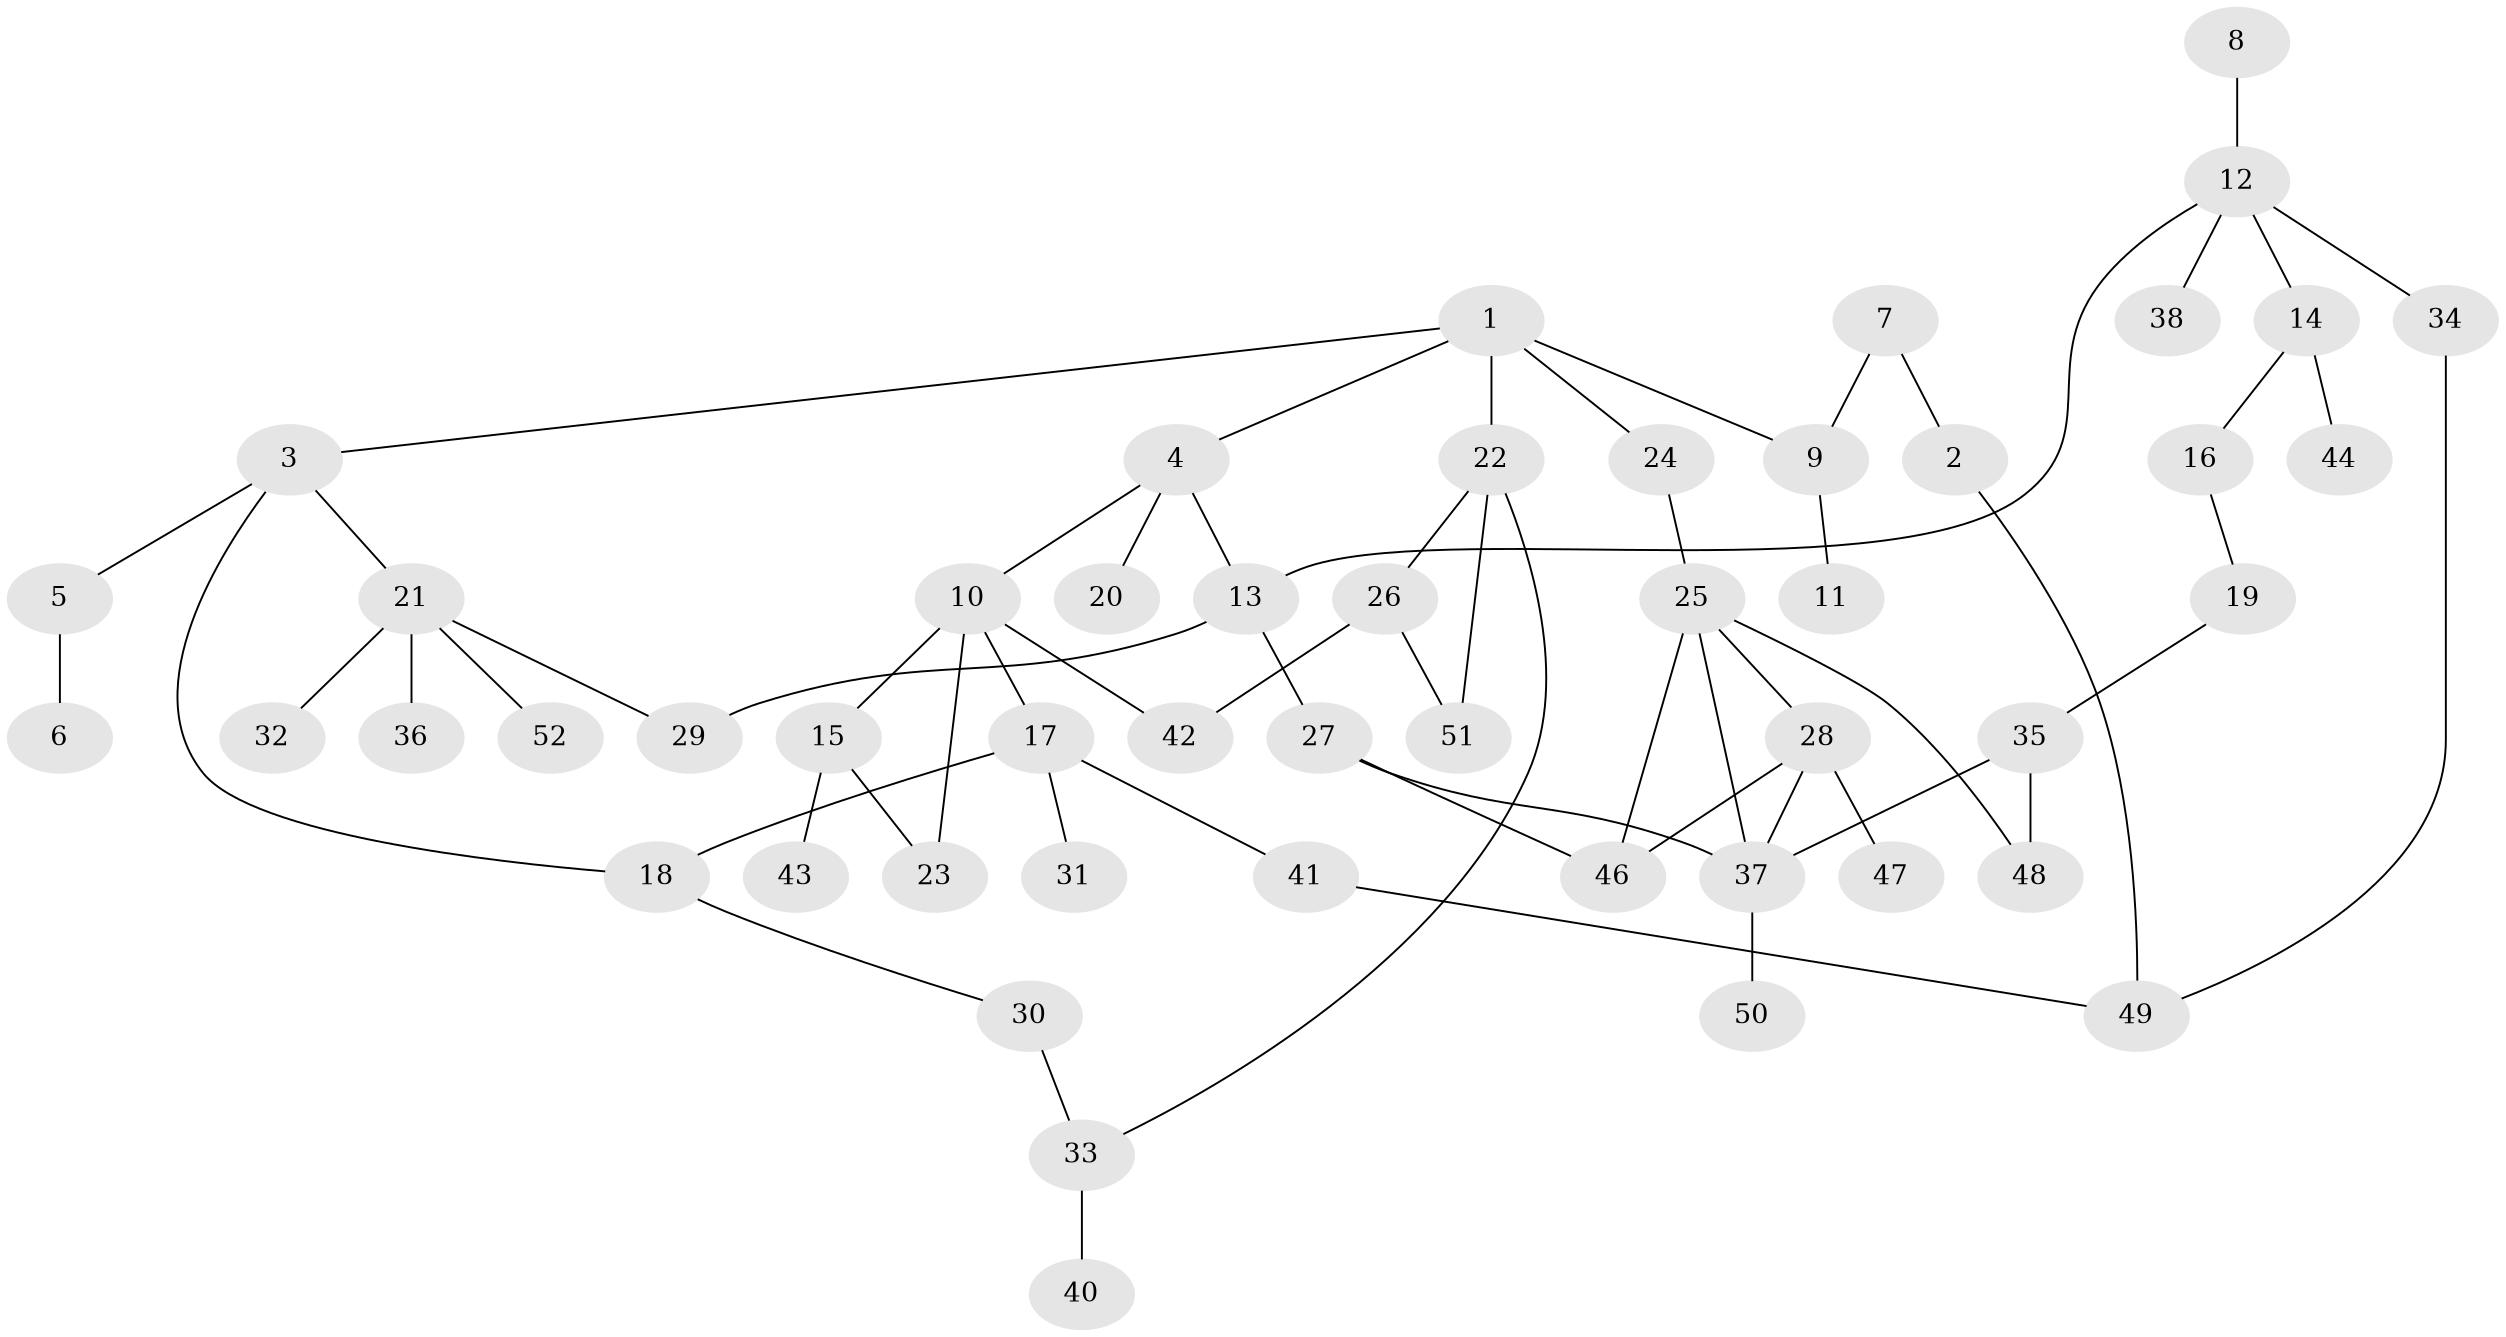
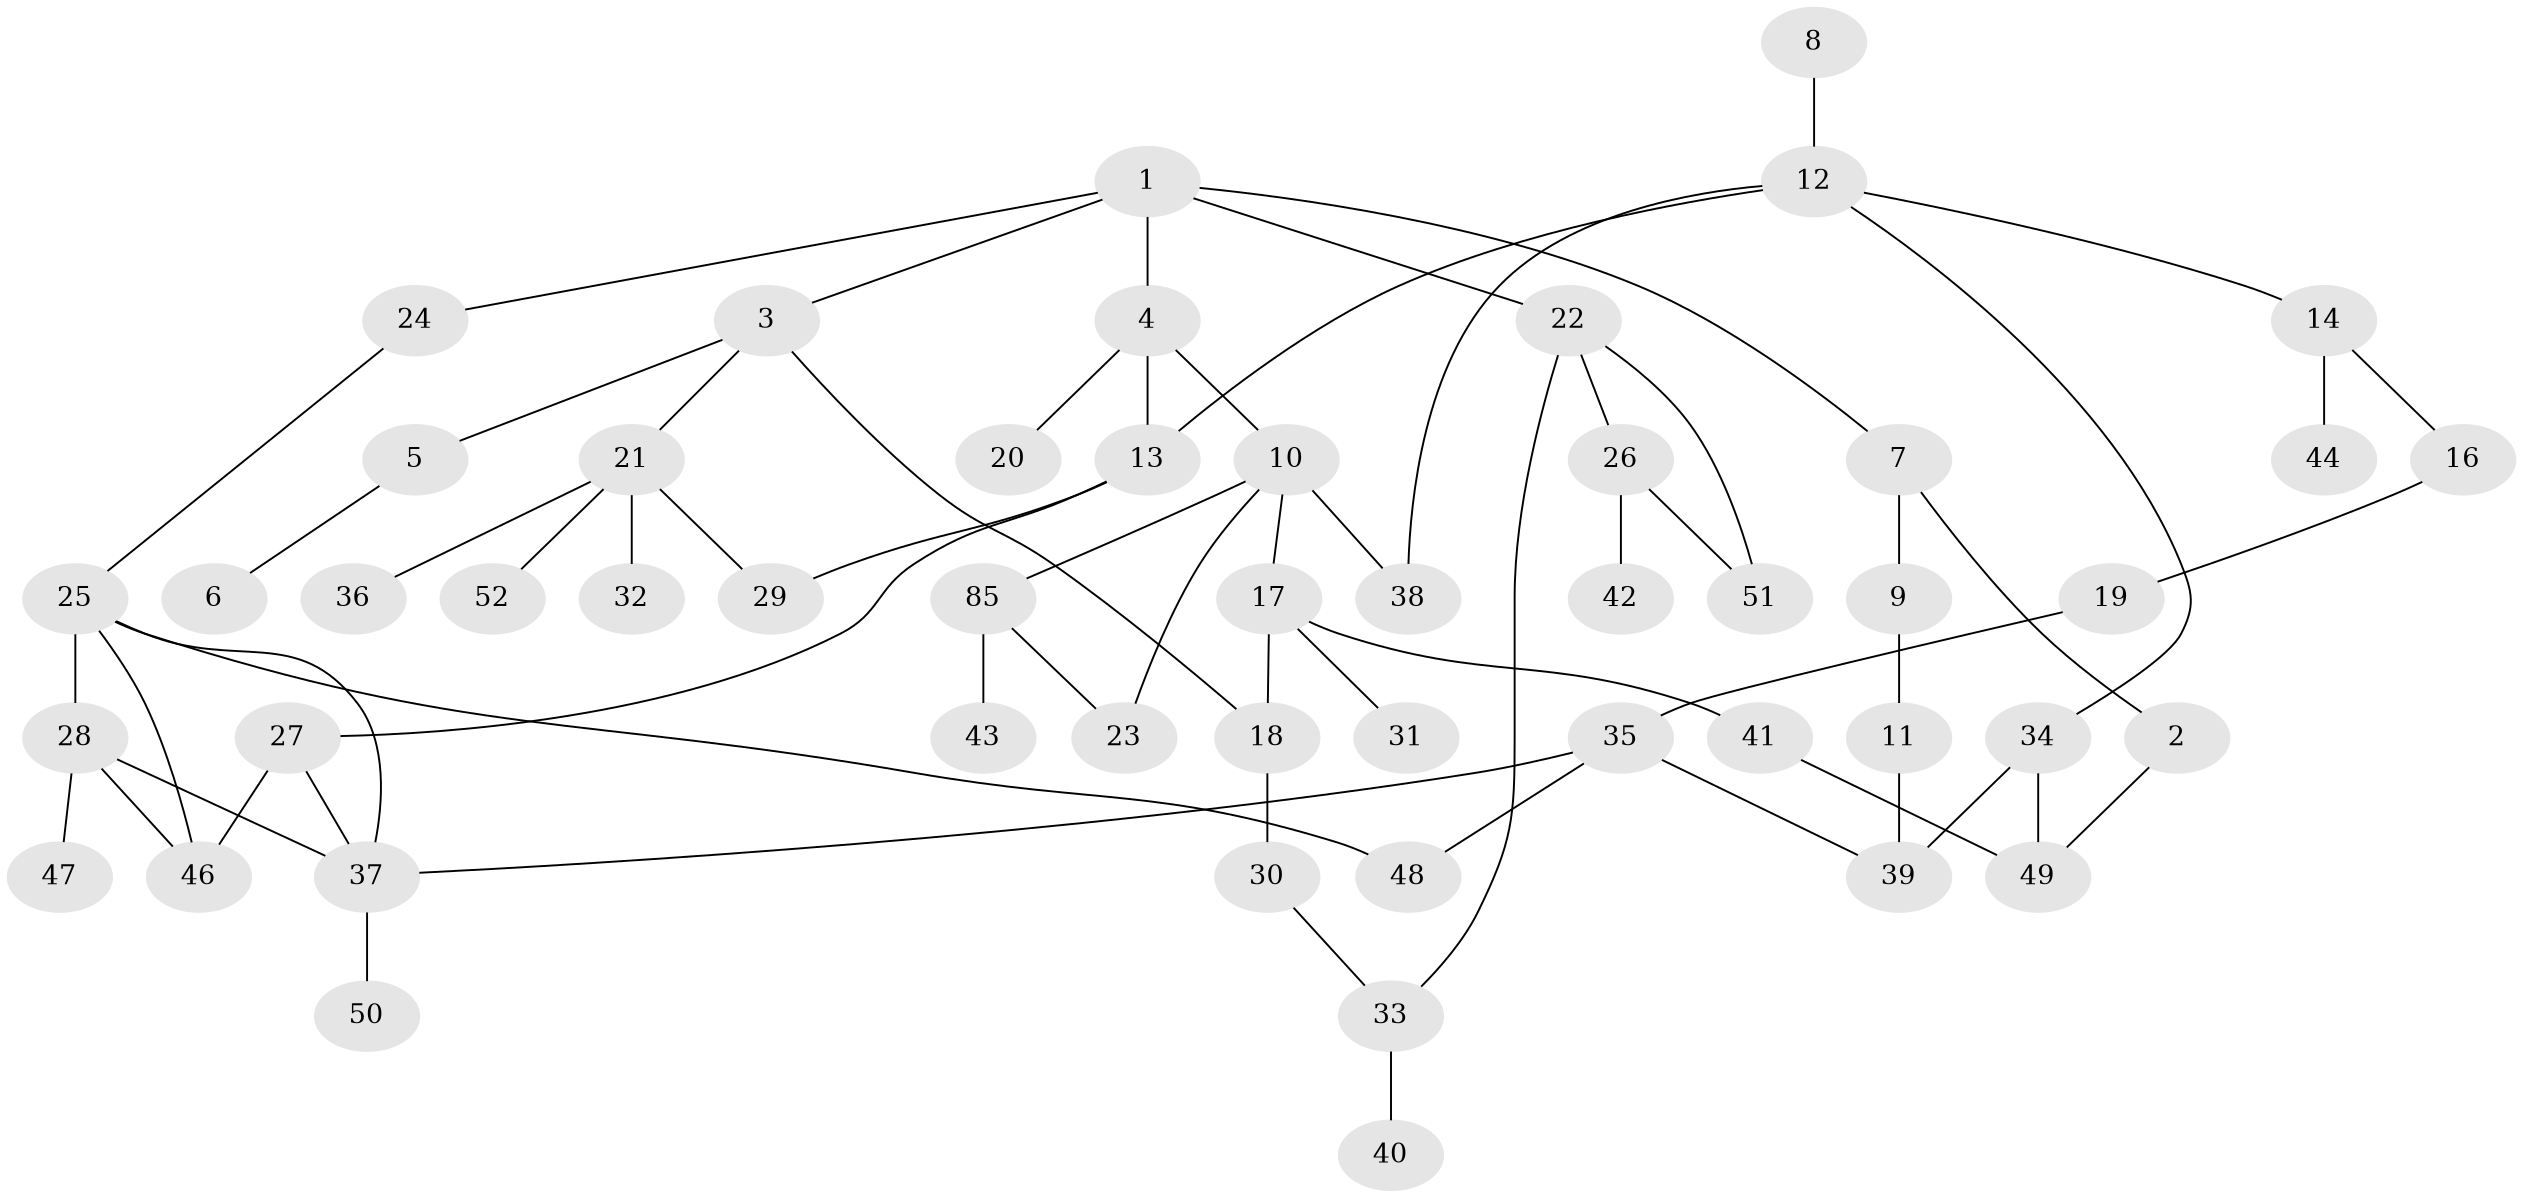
(1654, 390) -> (1571, 261)
(1078, 671) -> (1348, 529)
(829, 738) -> (983, 599)
none -> (1899, 877)
